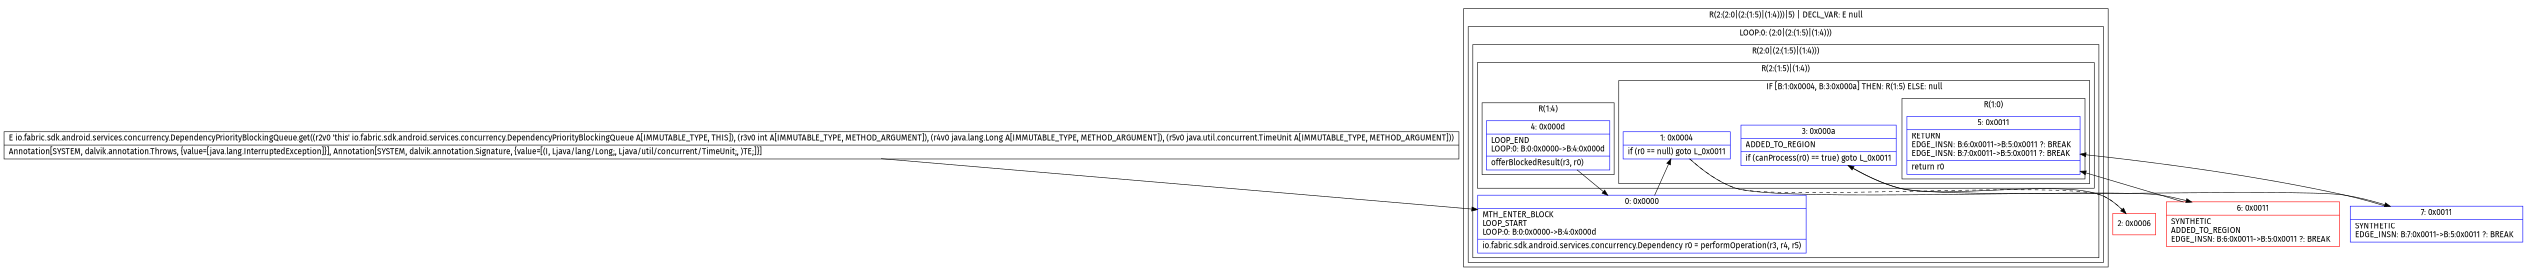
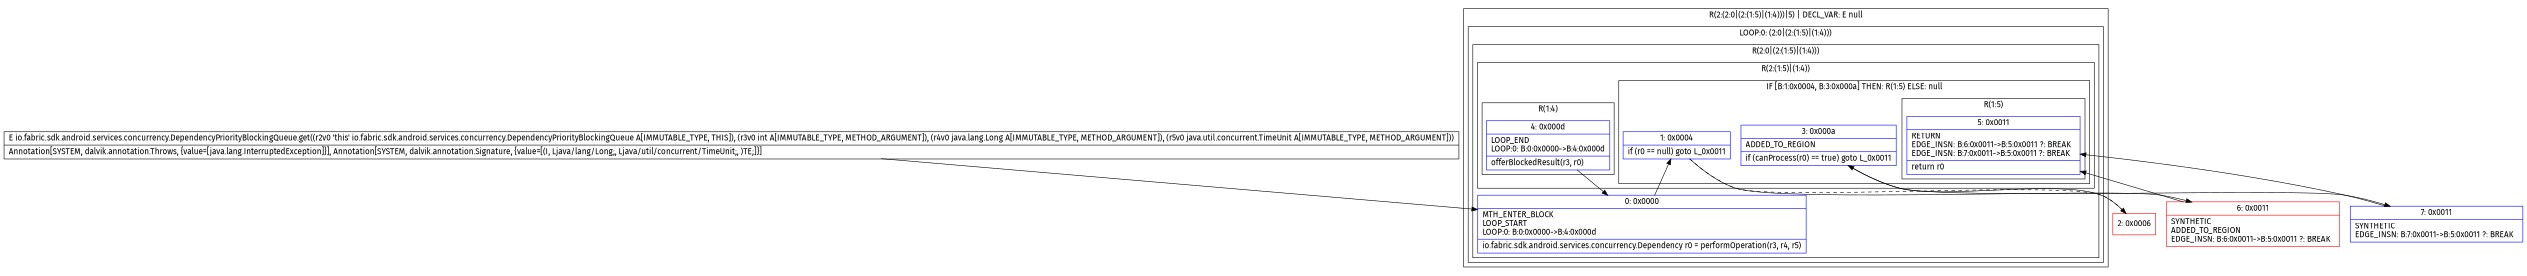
(1993, 105) -> (1993, 105)
